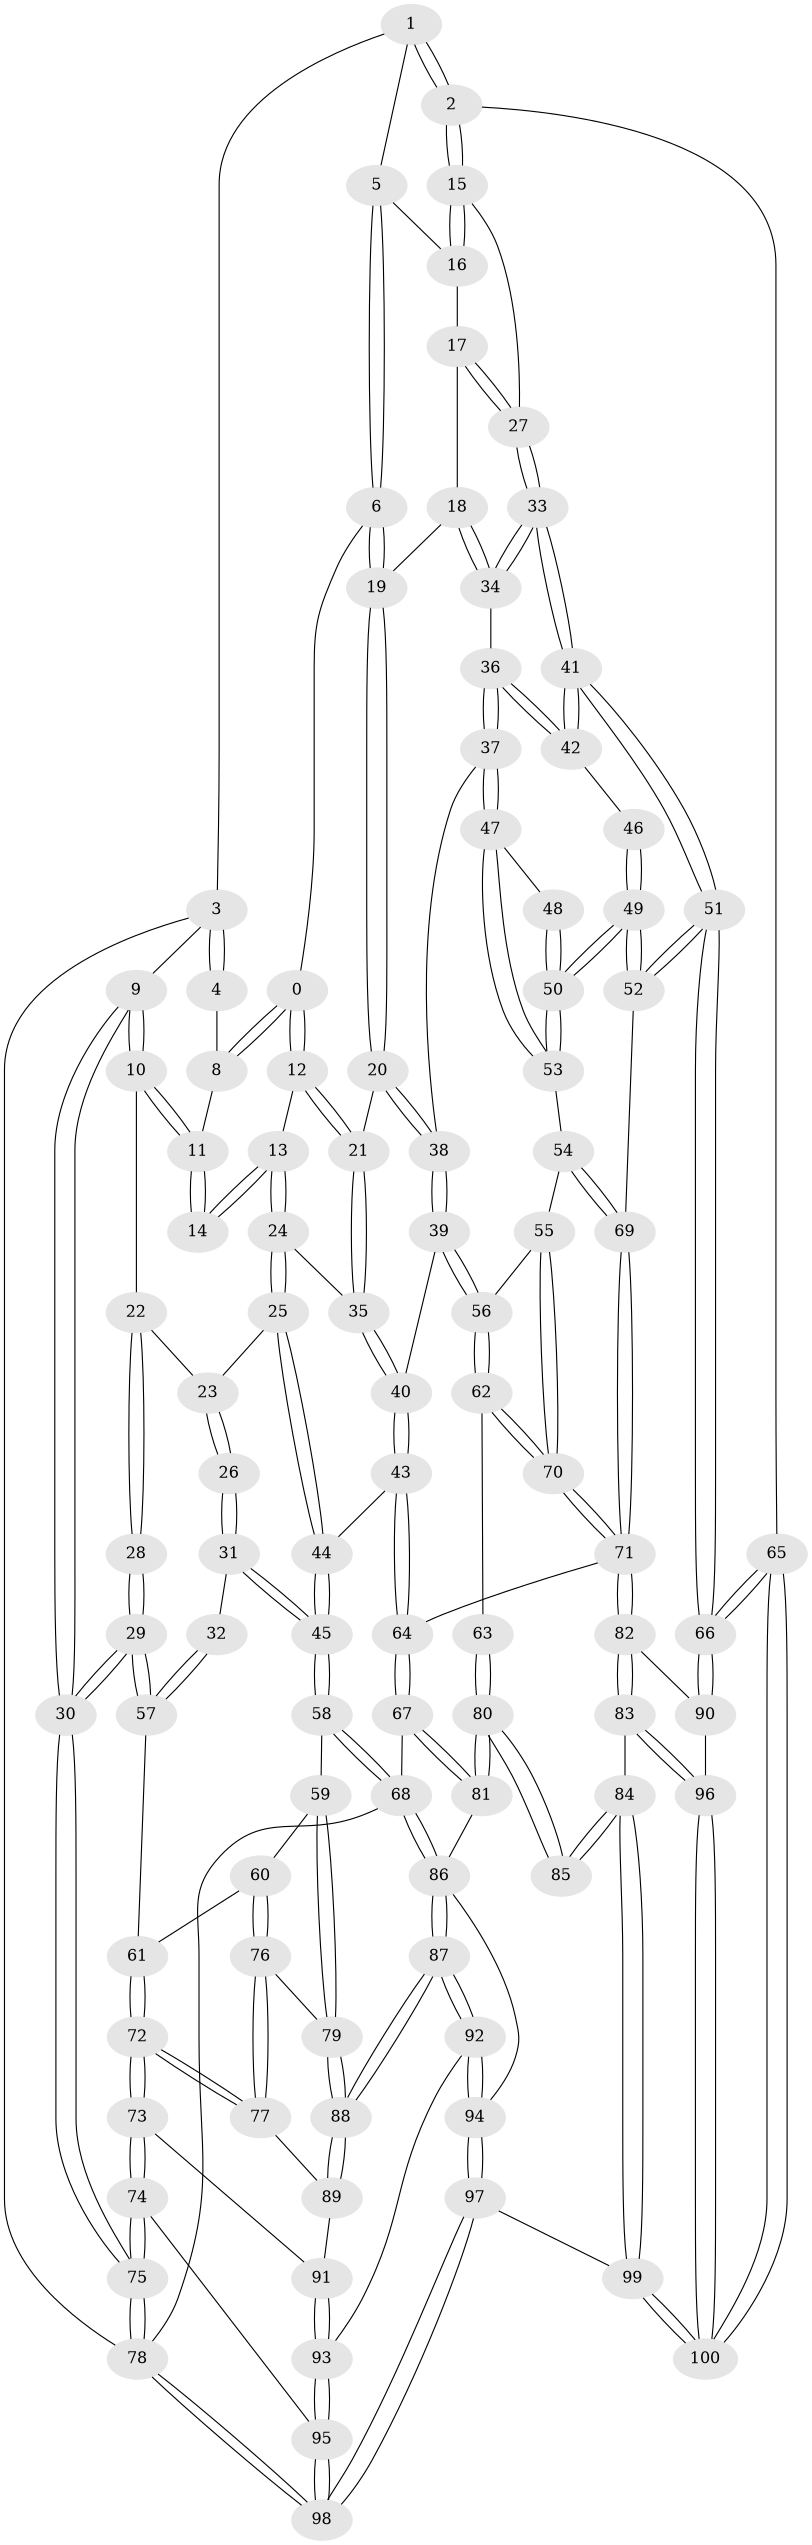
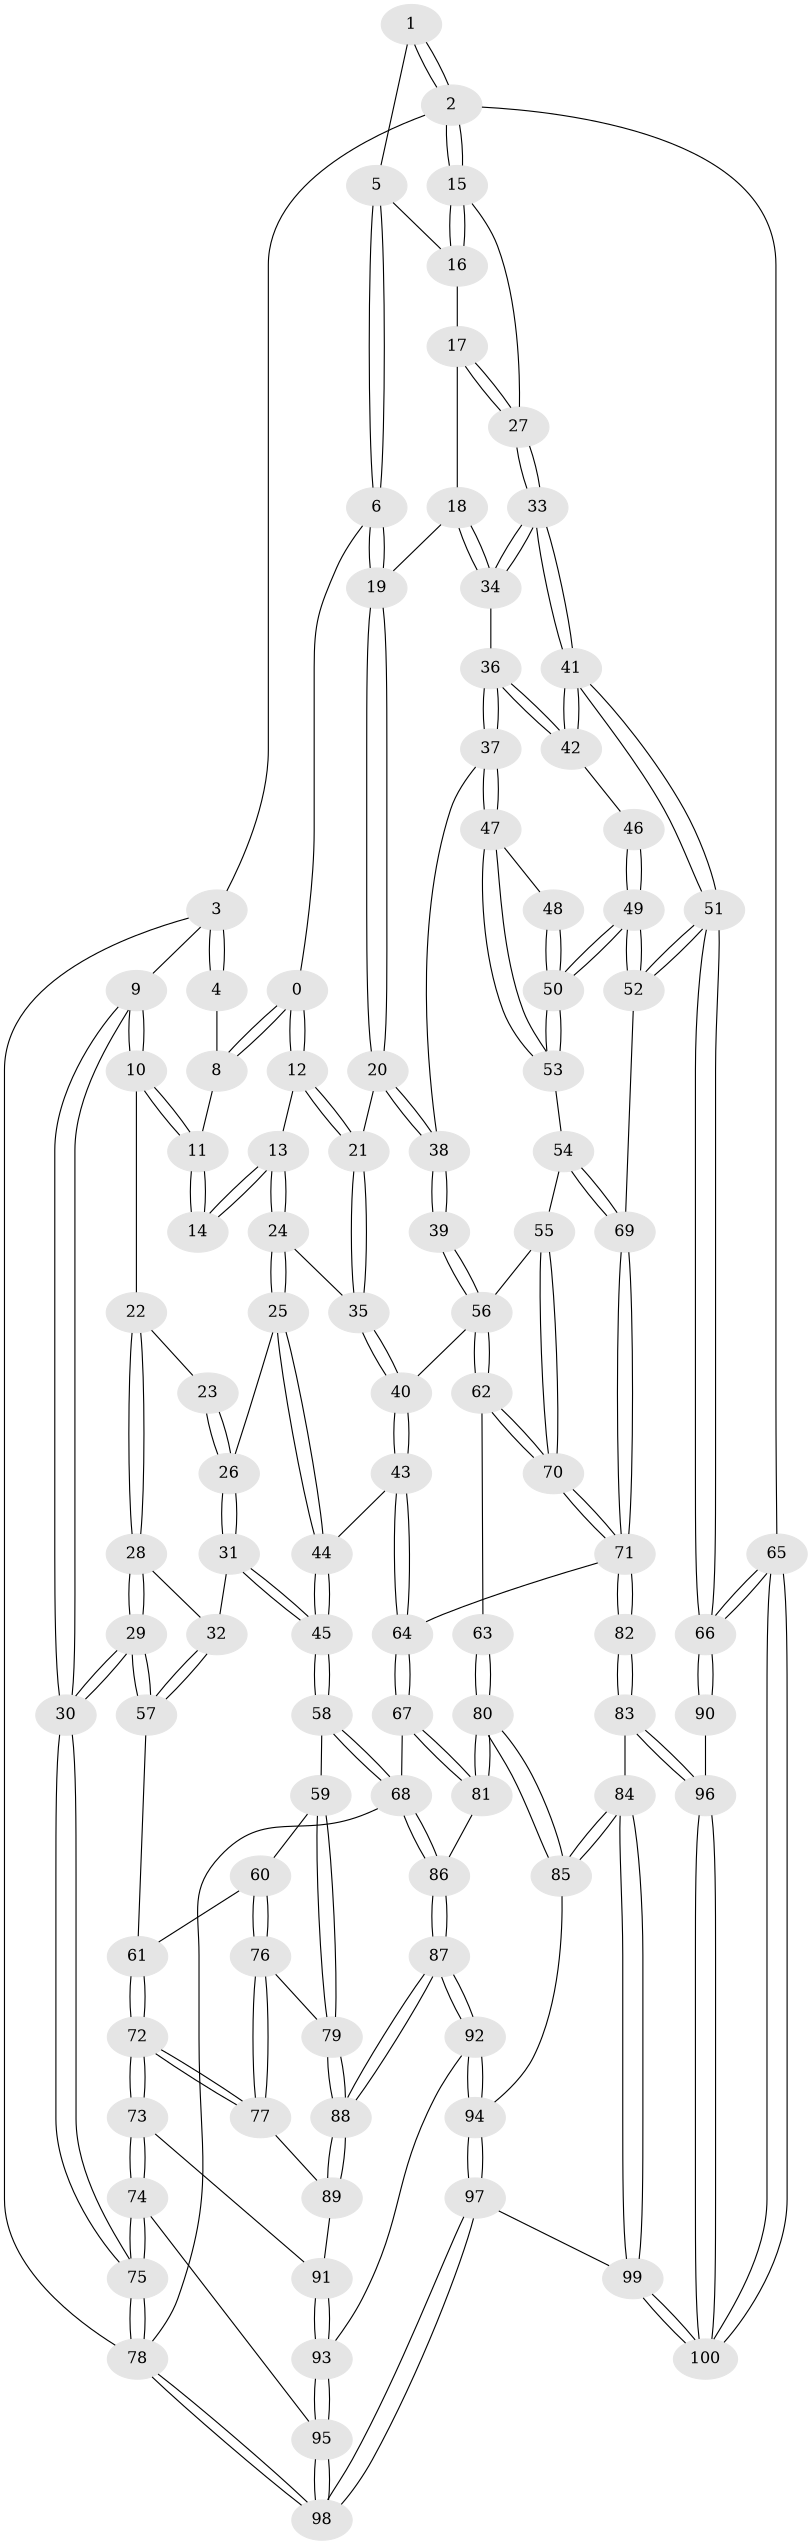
(219, 419) -> (268, 467)
(420, 1313) -> (442, 1353)
(243, 1353) -> (254, 1393)
none -> (177, 1594)
(665, 1675) -> none
(509, 1994) -> (551, 2008)
